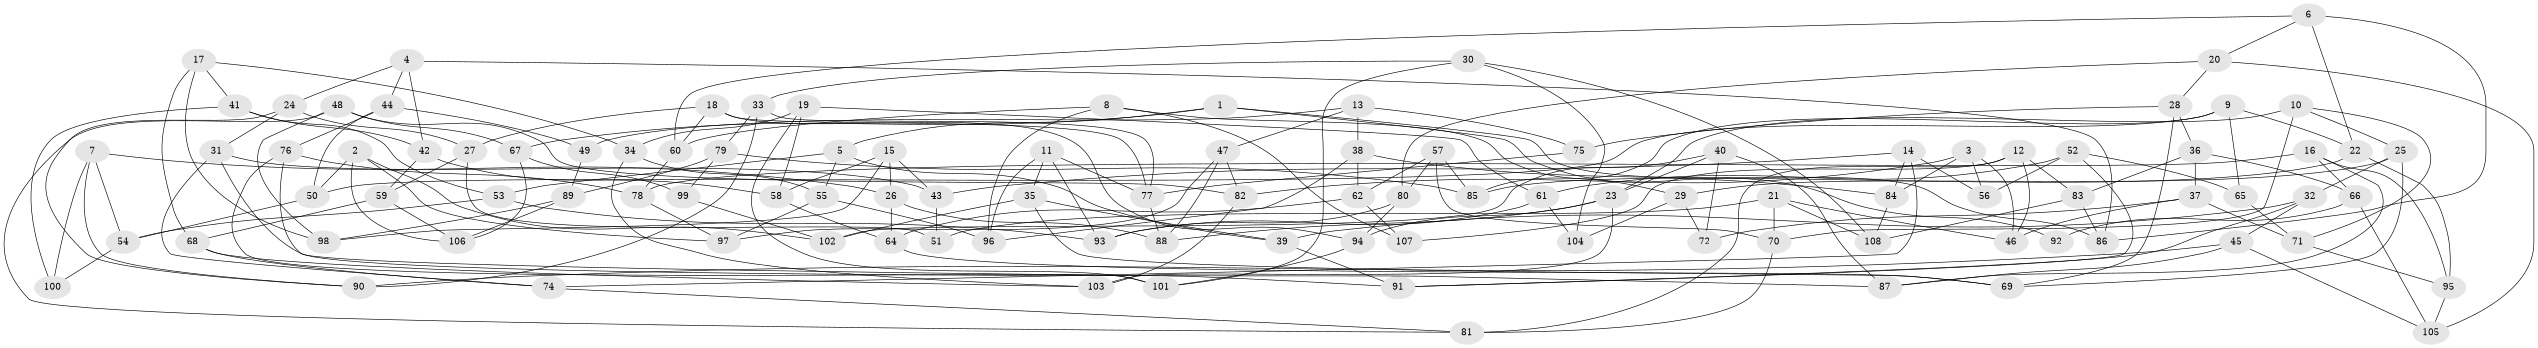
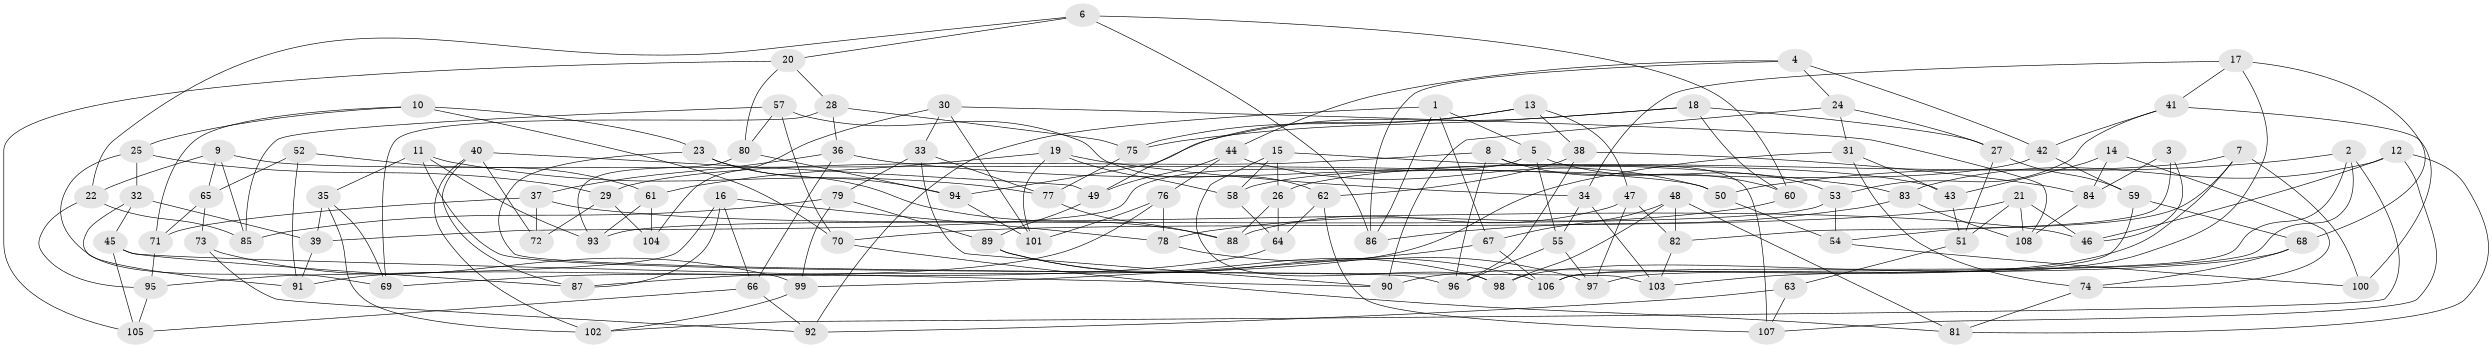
(1062, 129) -> (1319, 128)
(1668, 173) -> (891, 175)
(1985, 197) -> none
none -> (201, 242)
none -> (1790, 288)
